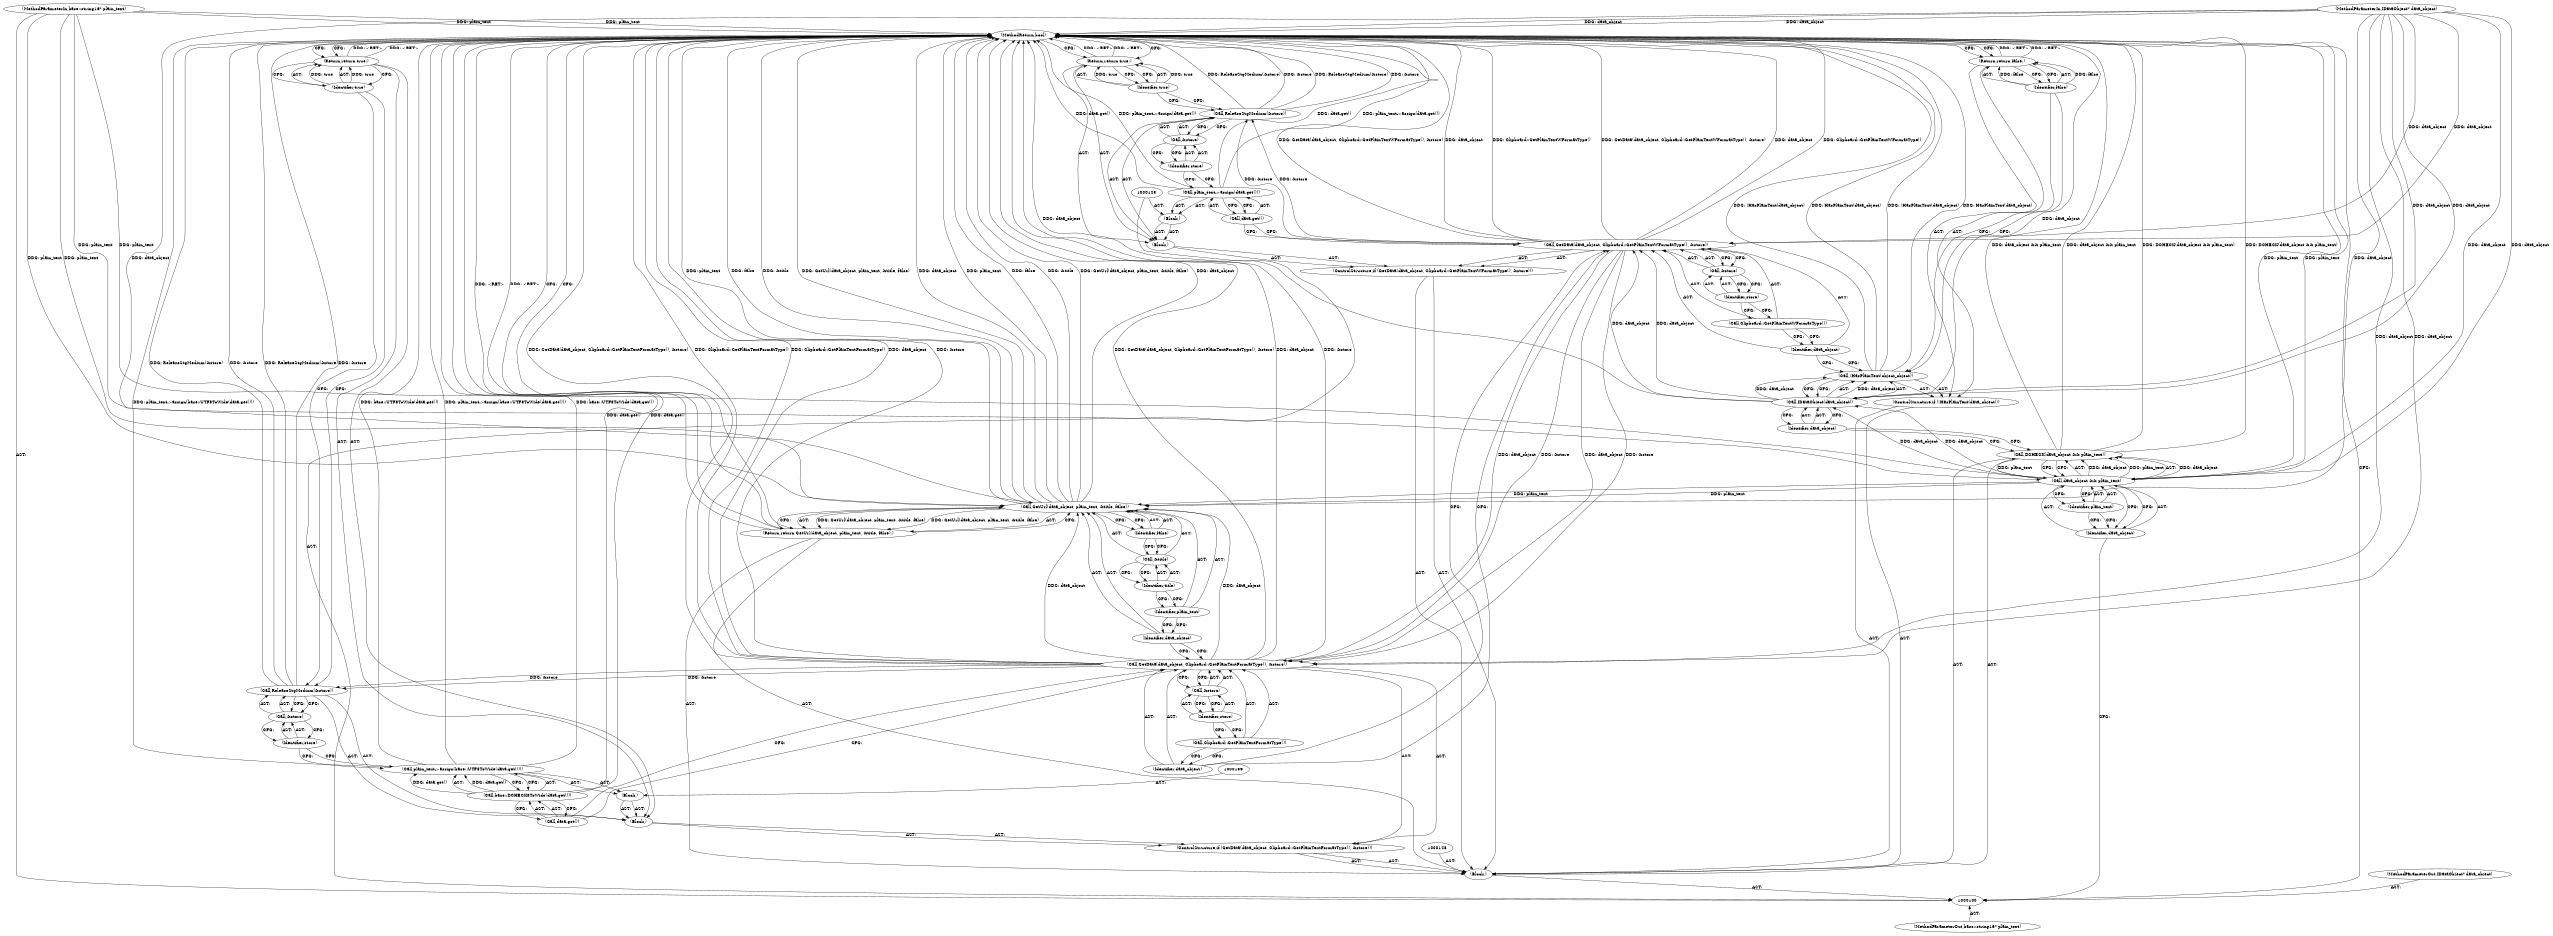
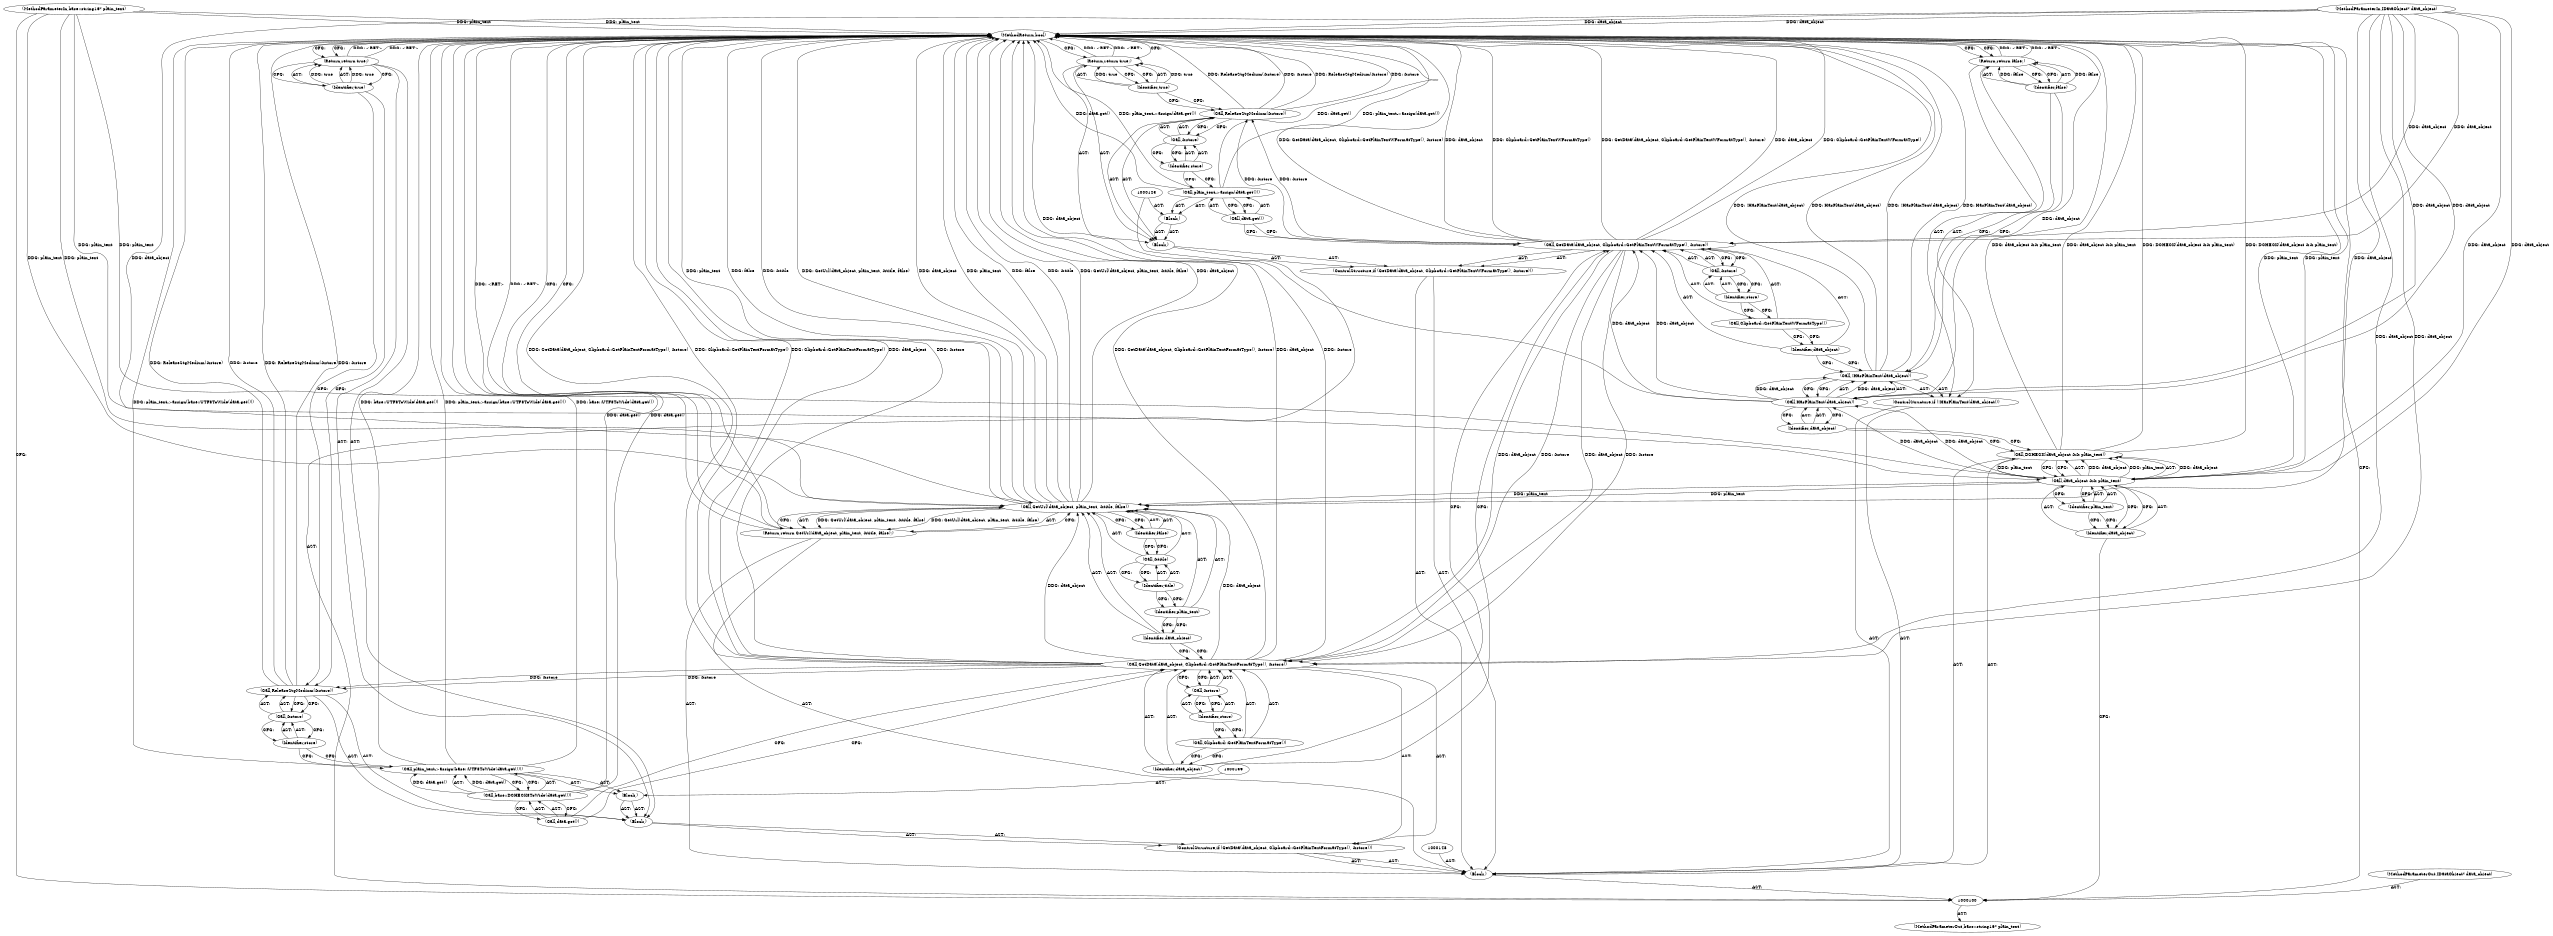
(1876, 376) -> (1876, 376)
(1820, 402) -> (1820, 402)
(22, 455) -> (22, 455)
(1970, 915) -> (1957, 912)
